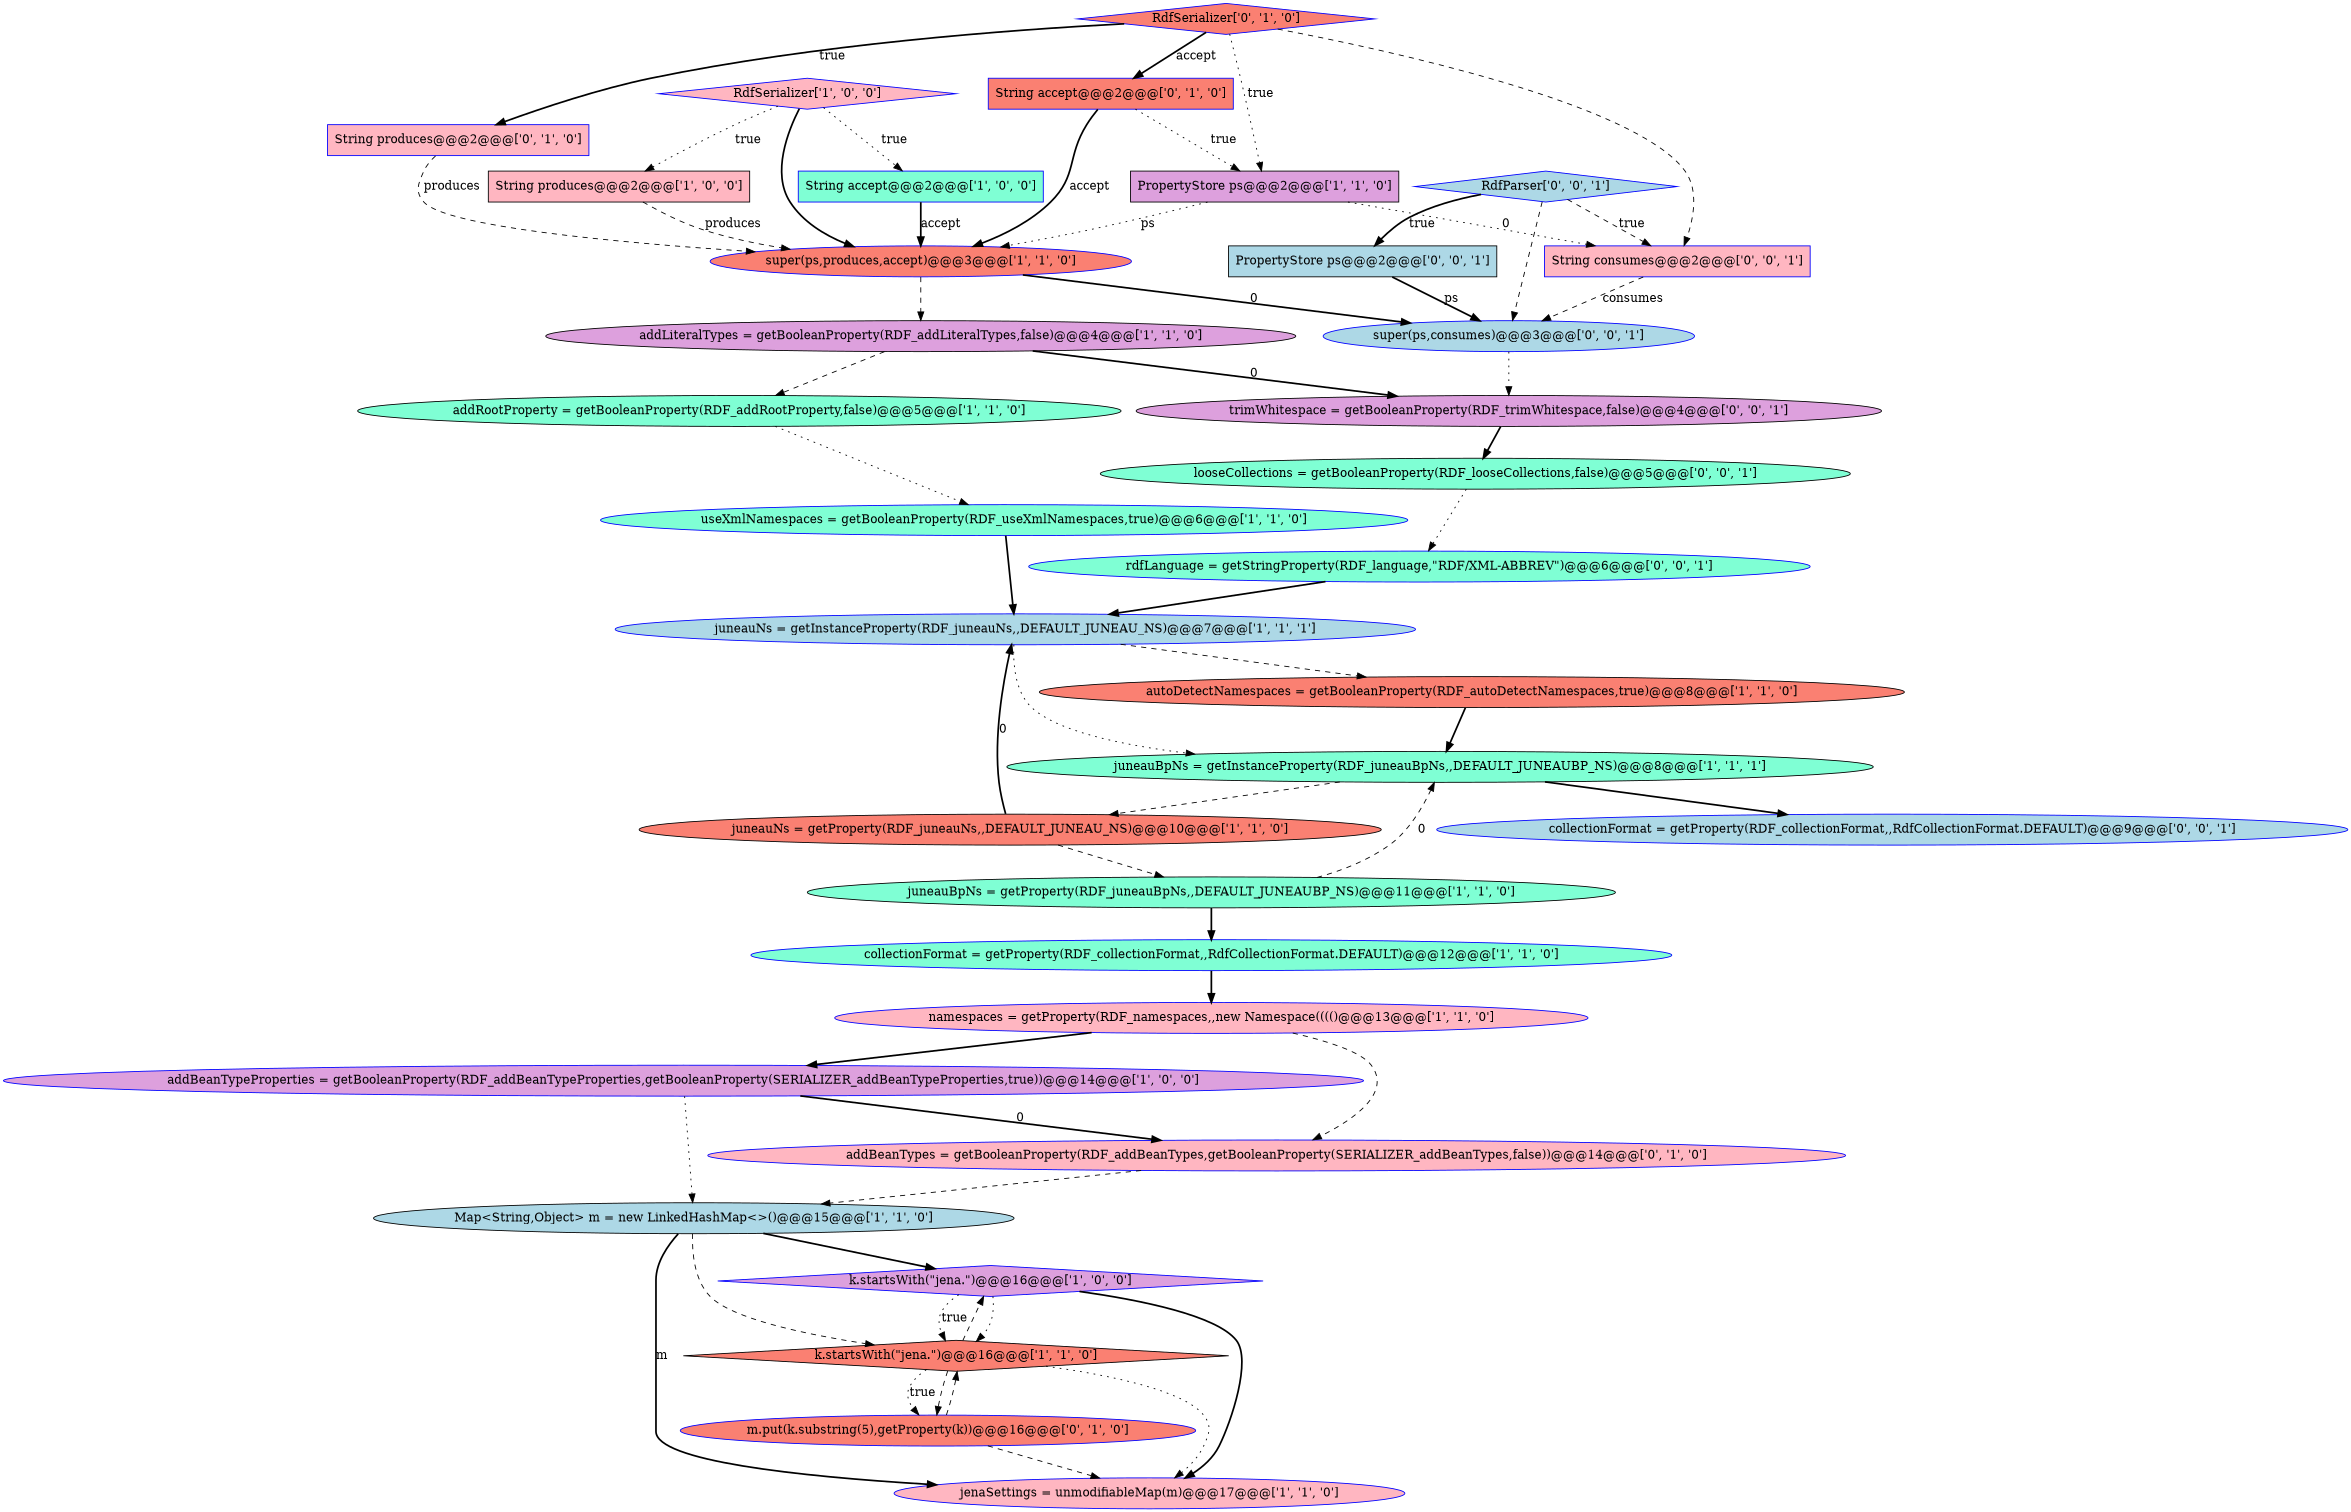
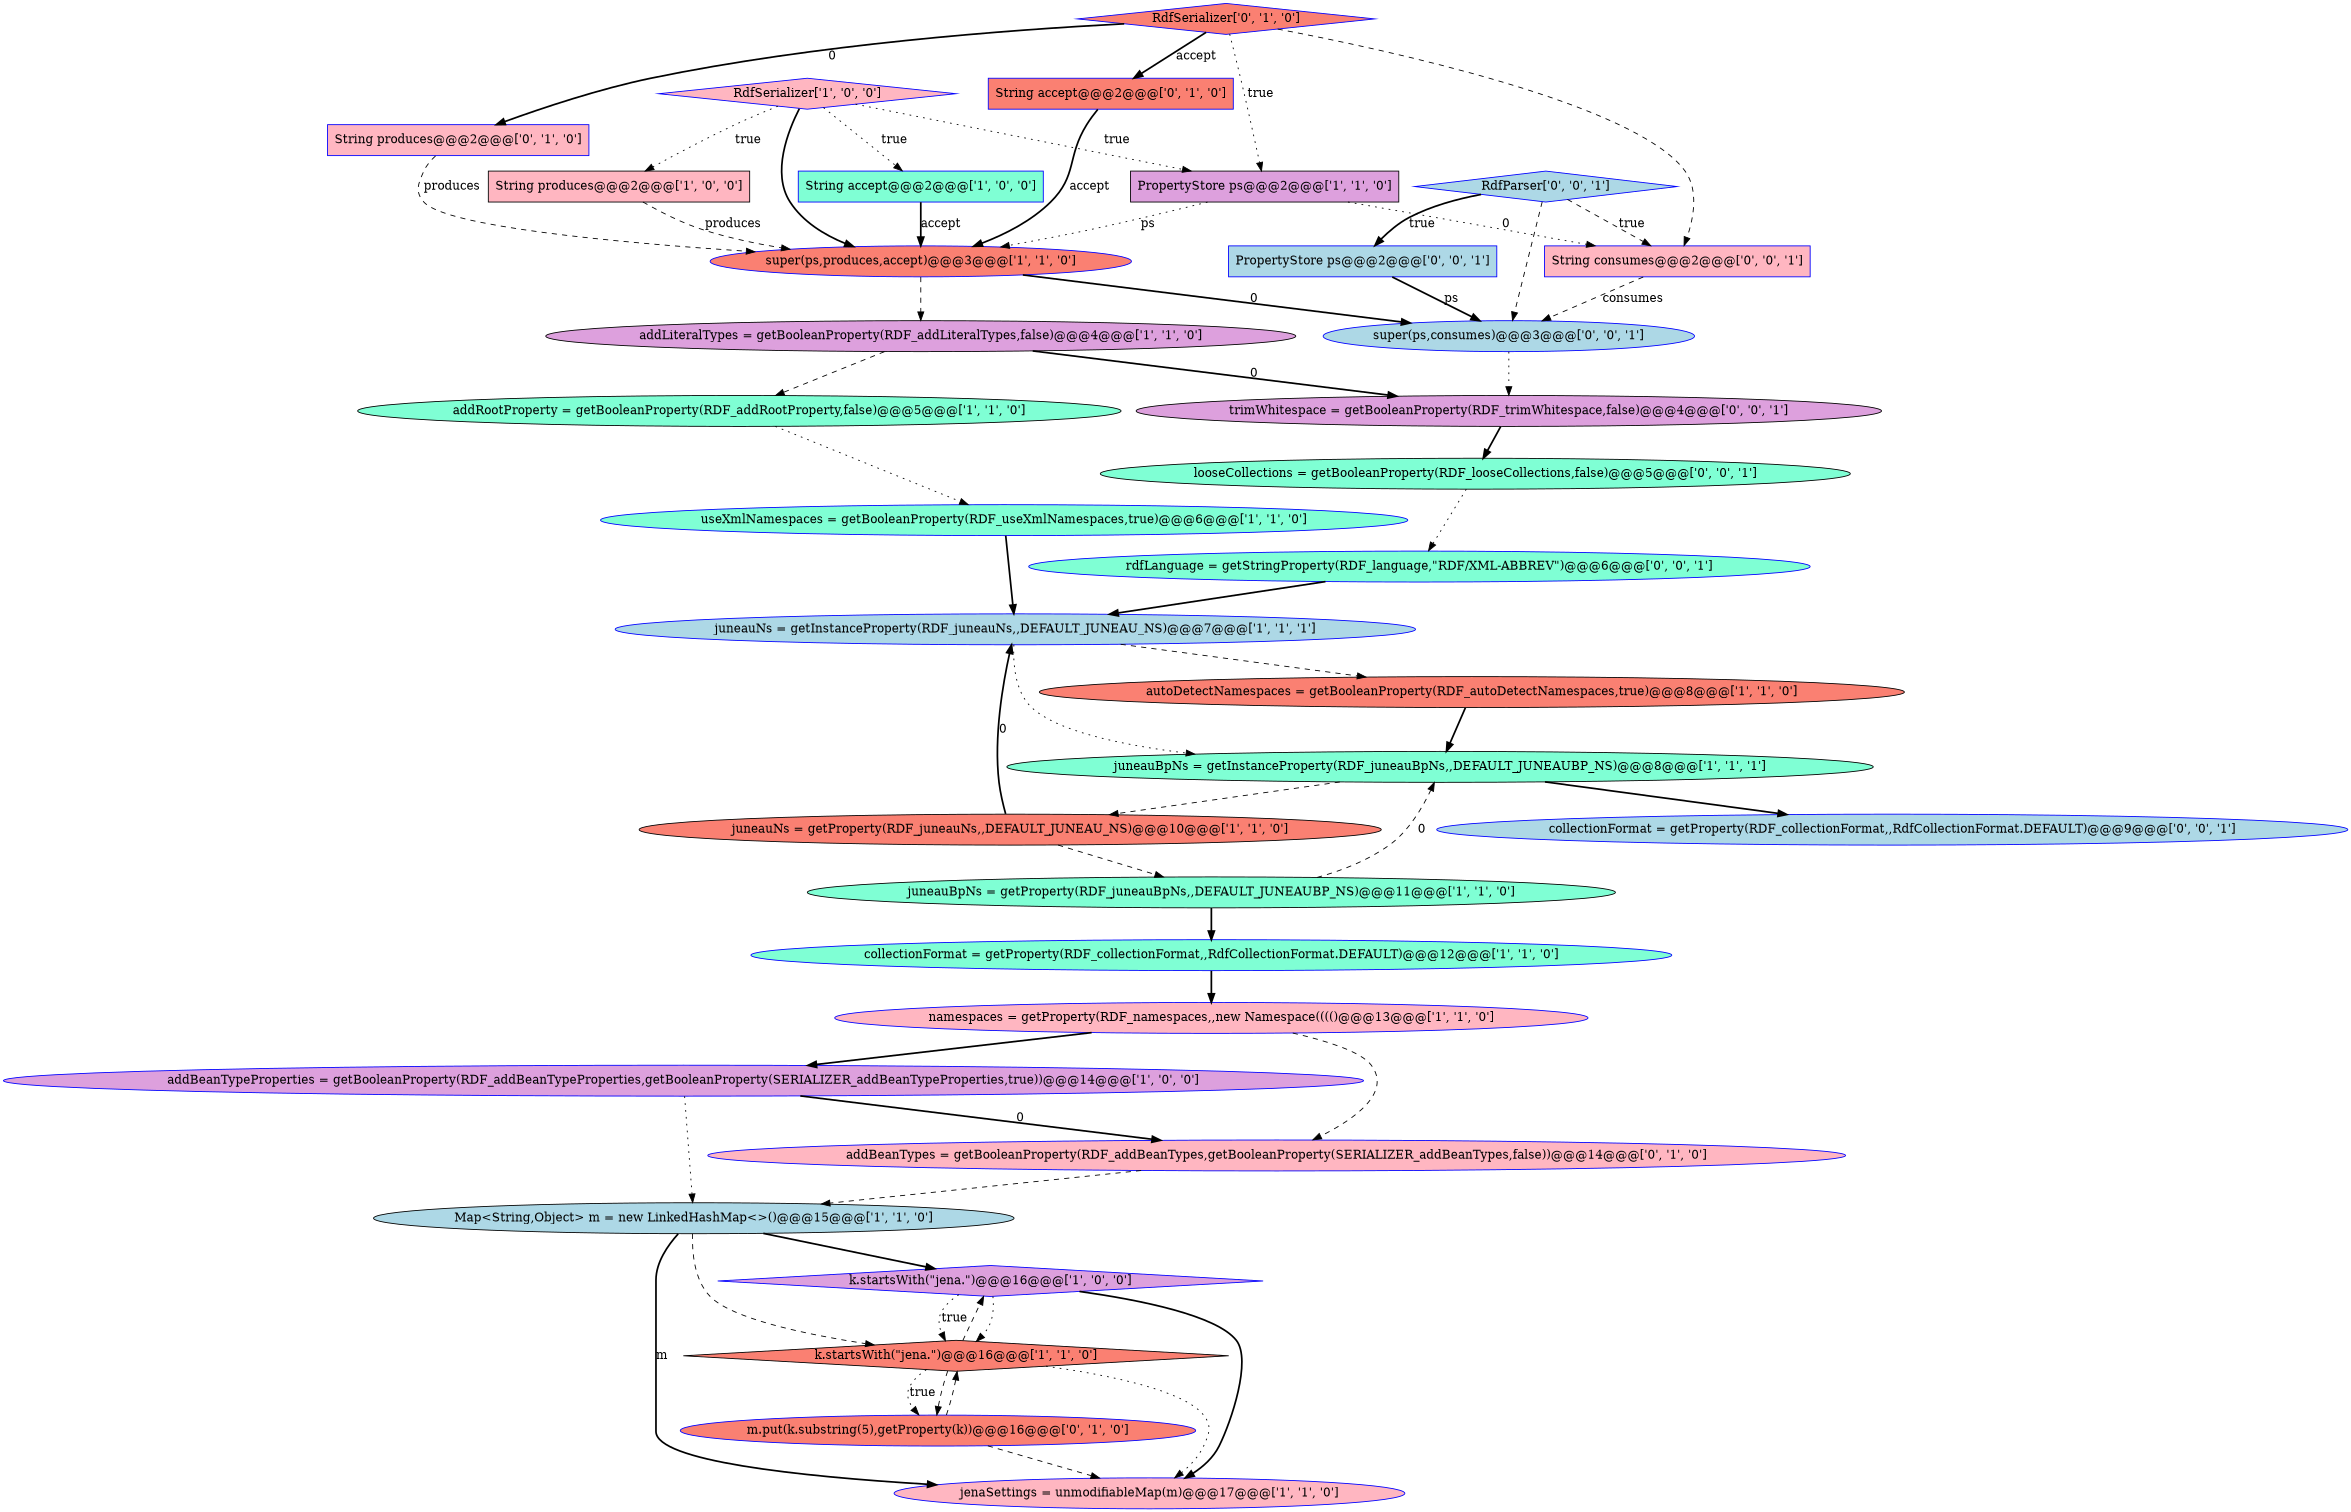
(833, 56) -> (833, 56)
(1184, 138) -> (1019, 137)
(1363, 261) -> (1363, 261)
